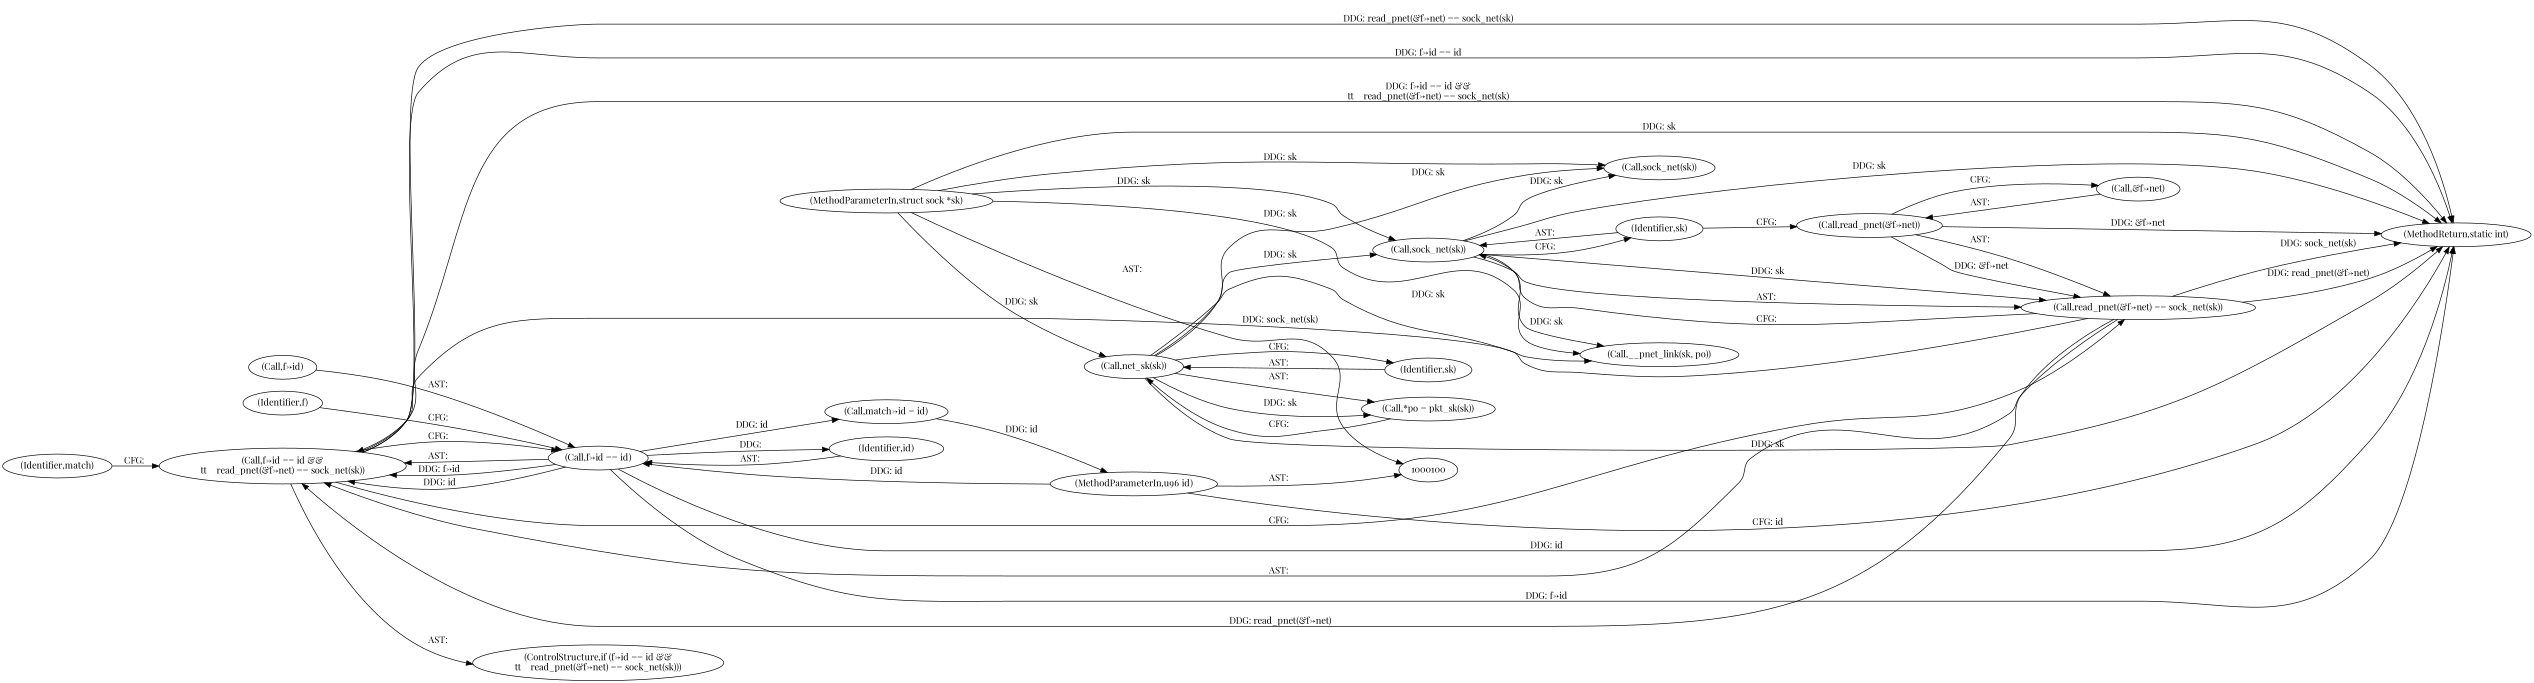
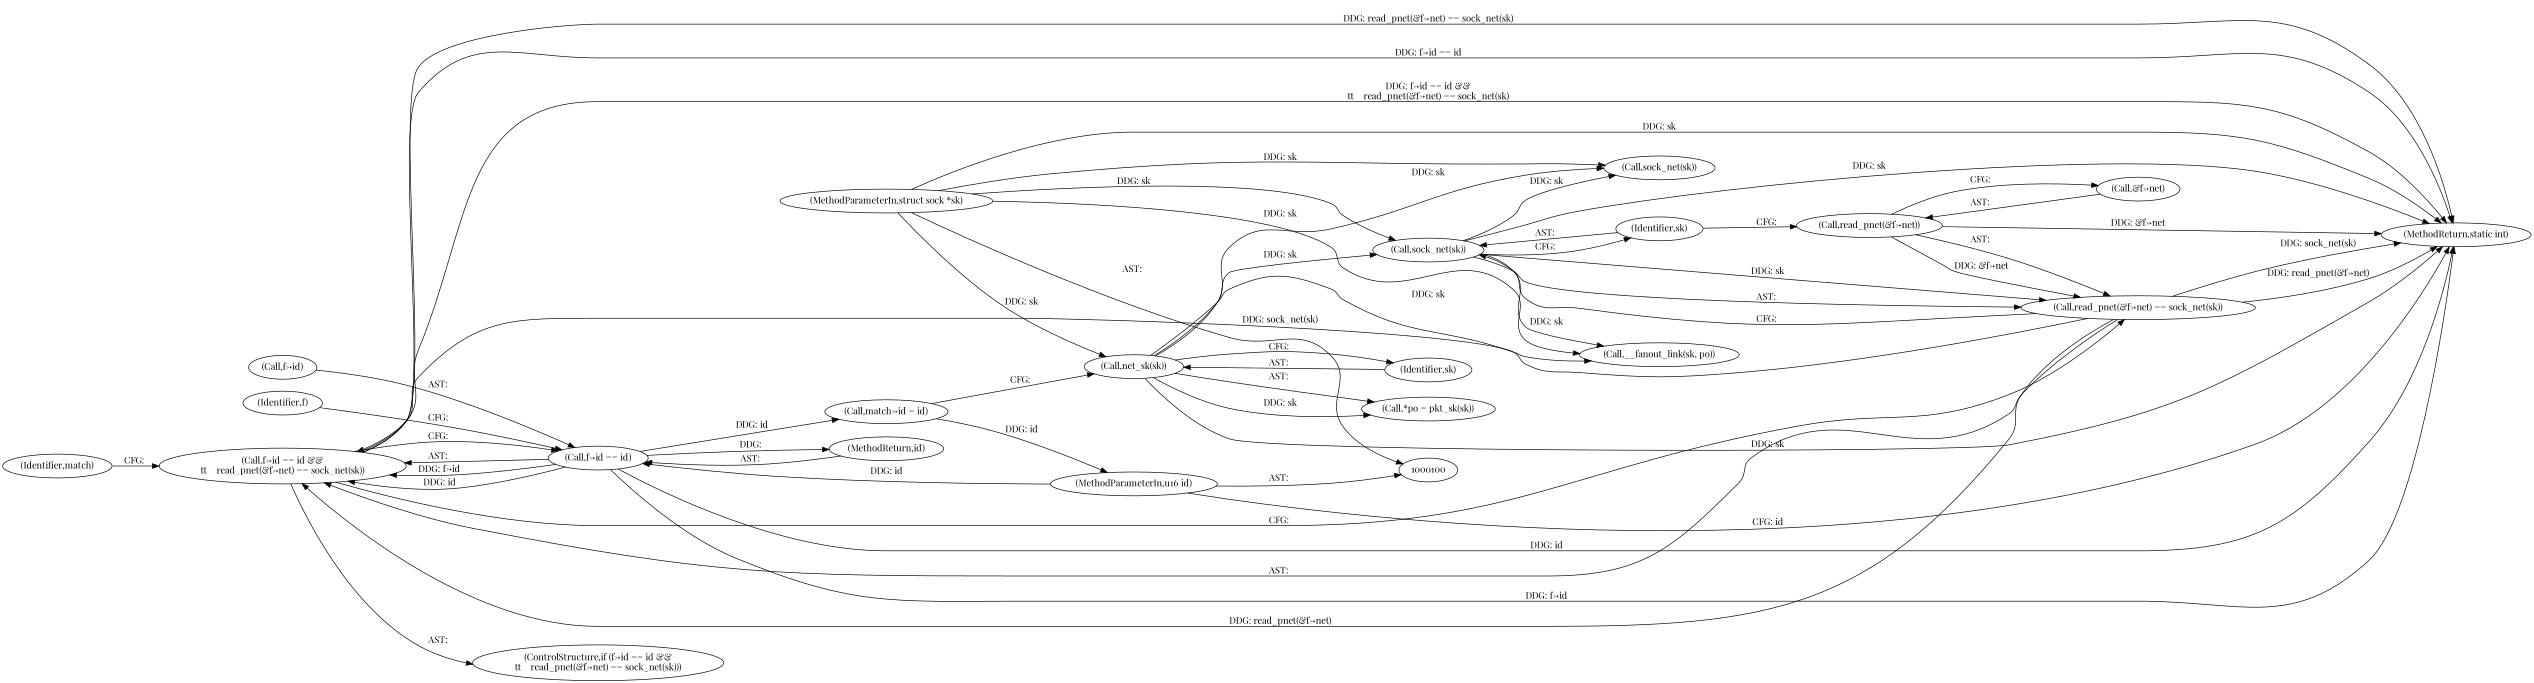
(1659, 355) -> (1659, 355)
(1265, 436) -> (1010, 389)
(886, 449) -> (886, 449)
(1134, 484) -> (1134, 484)
